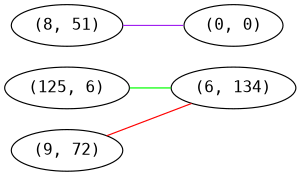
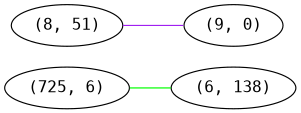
(234, 25) -> (234, 25)
(67, 88) -> (67, 88)
(234, 88) -> (234, 88)
(67, 150) -> none
